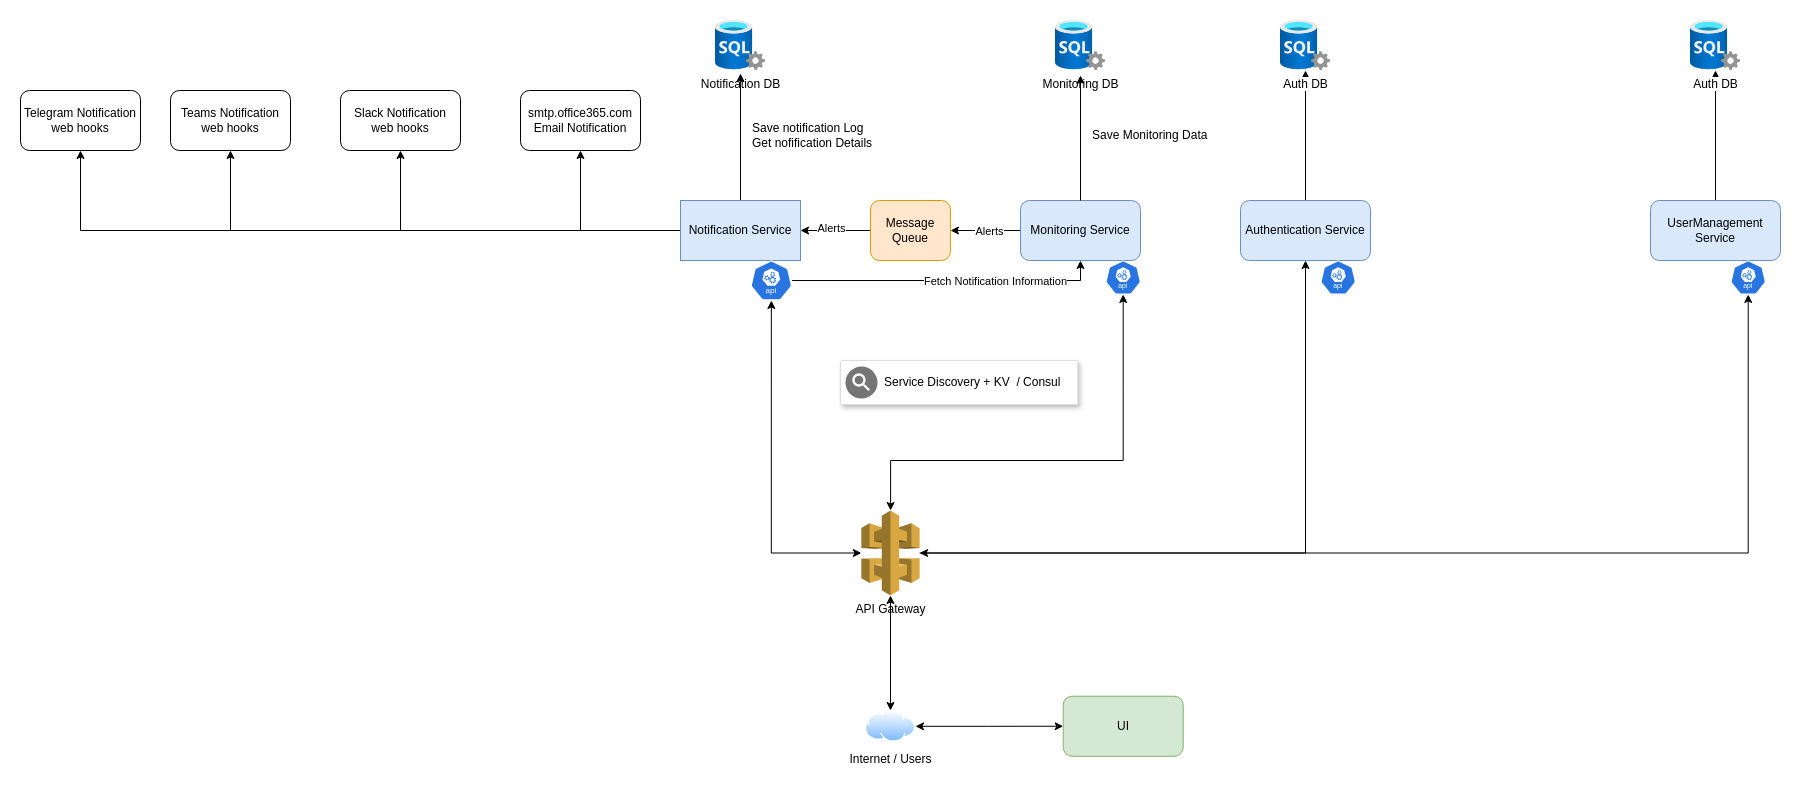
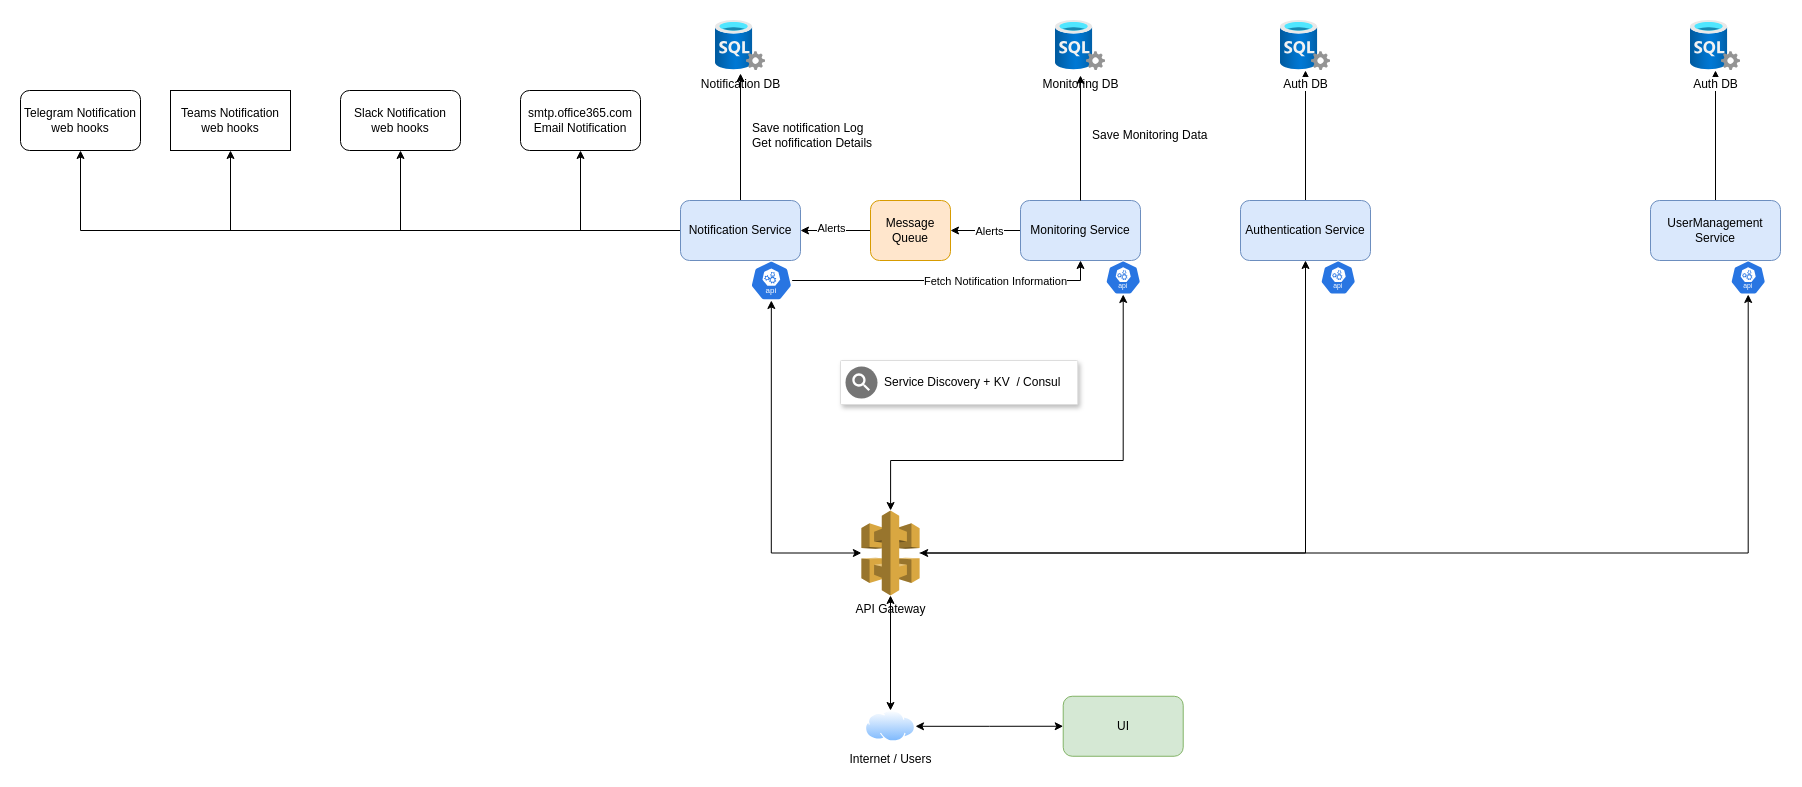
(231, 121) -> (231, 121)
(741, 231) -> (741, 231)
